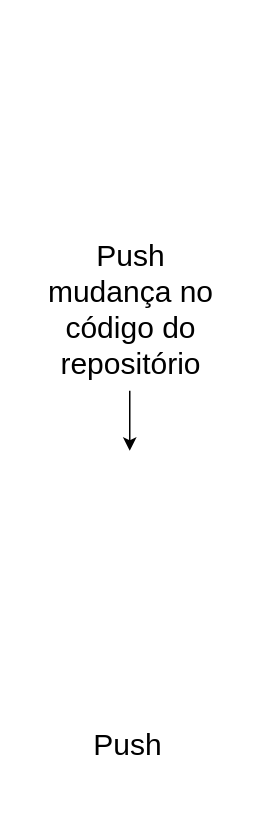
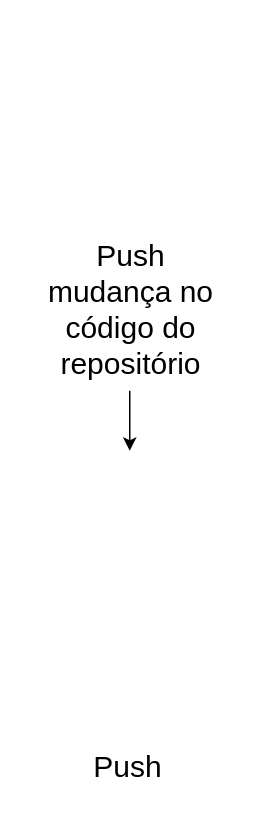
(128, 743) -> (128, 766)
